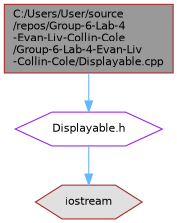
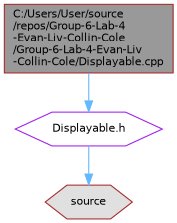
(89, 202) -> (89, 202)
